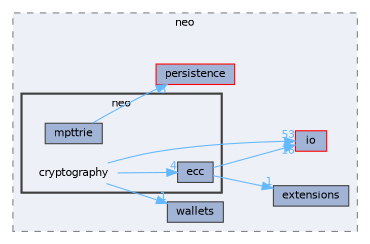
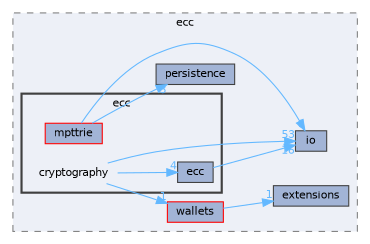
(185, 23) -> (185, 23)
none -> (191, 44)
(195, 74) -> (195, 74)
(74, 133) -> (74, 133)
(311, 141) -> (311, 141)
(238, 181) -> (243, 205)
(195, 212) -> (195, 212)
